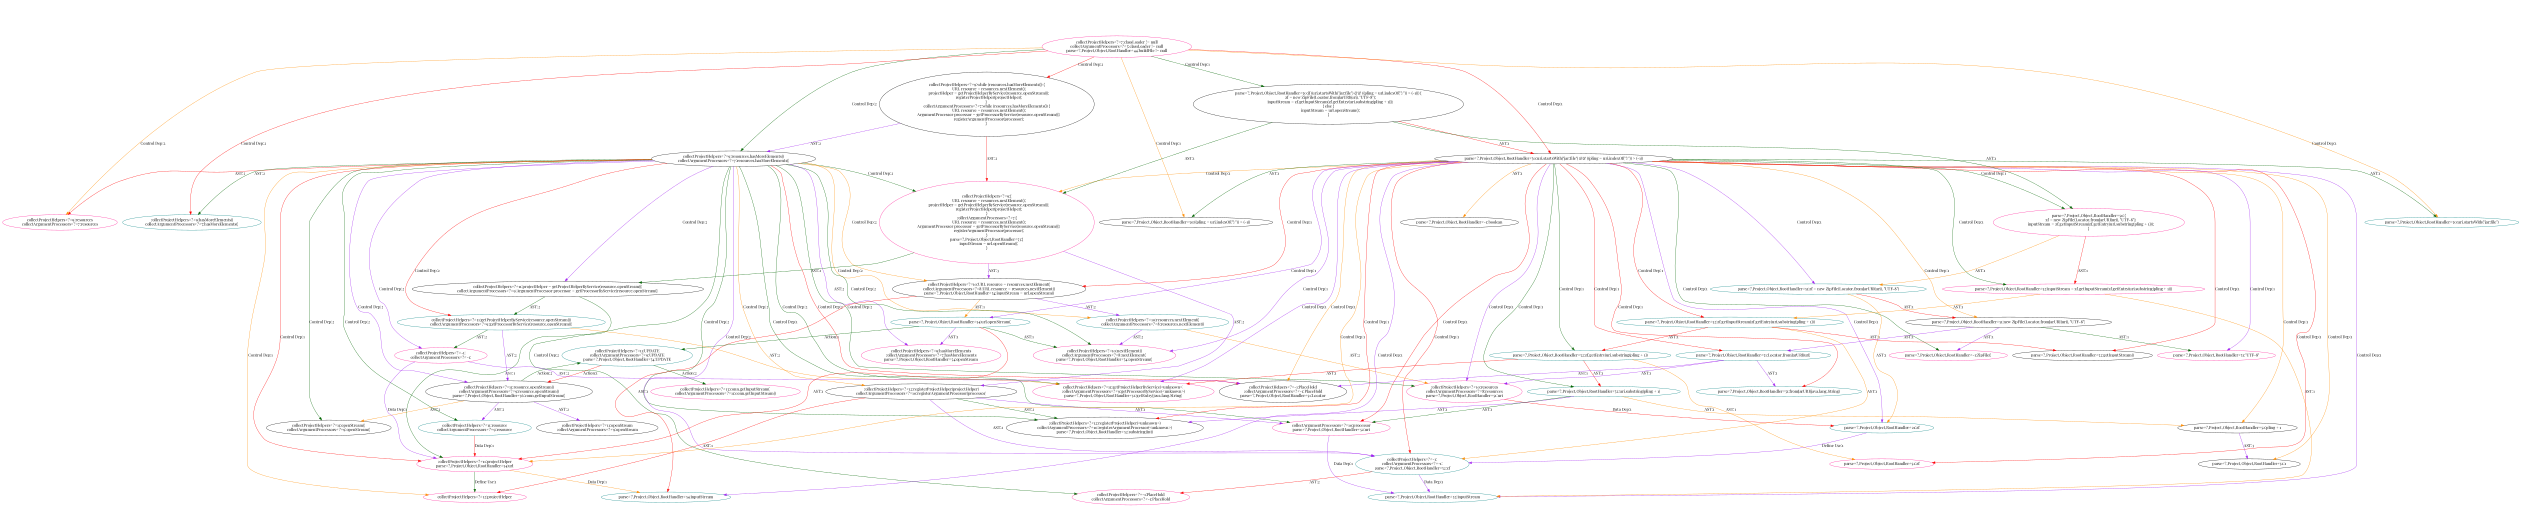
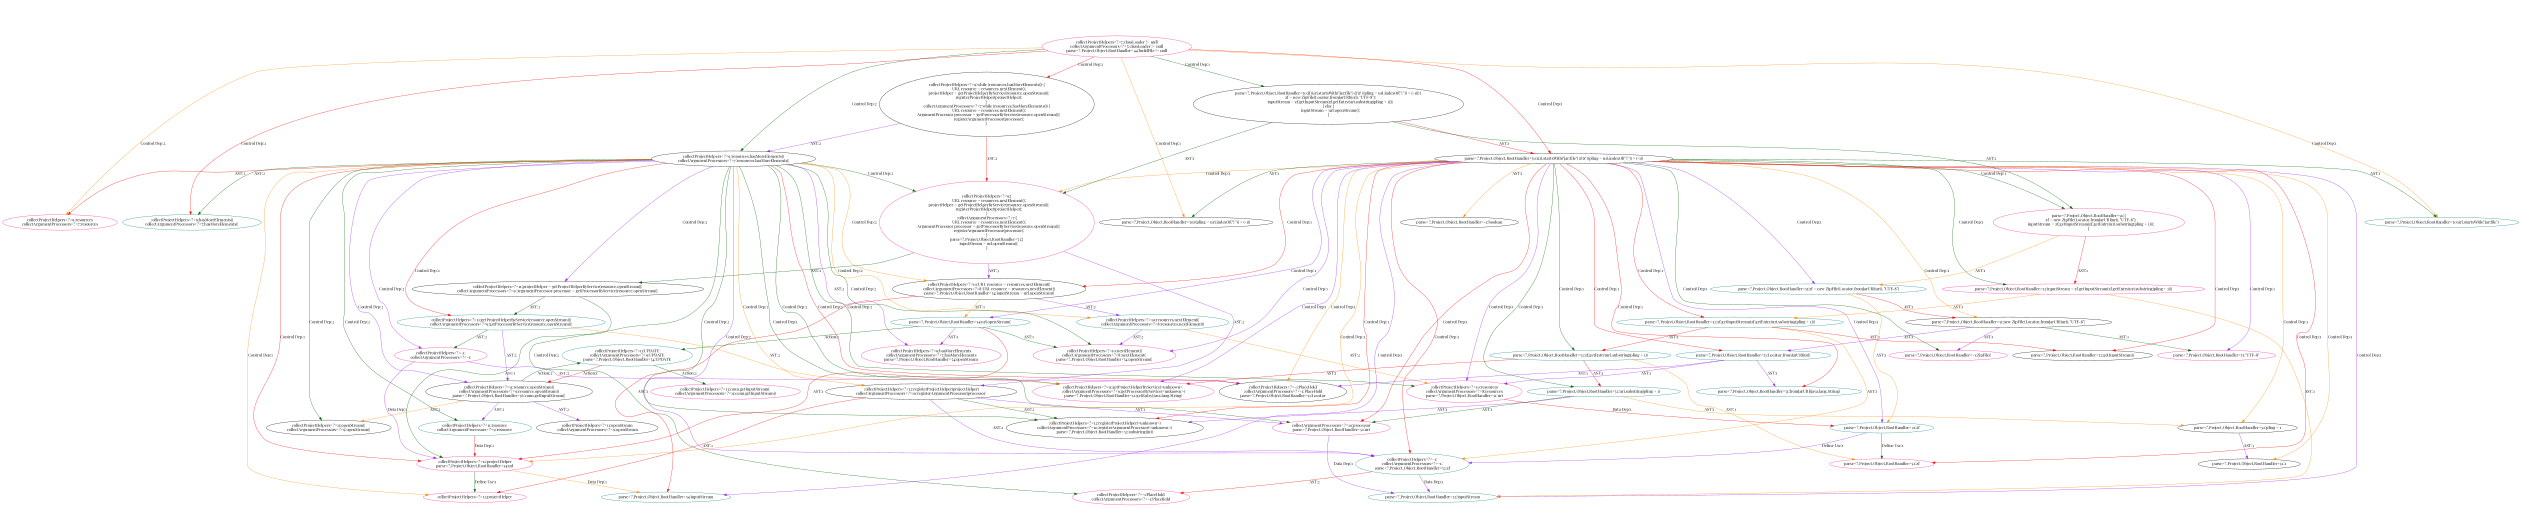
none -> (1882, 444)
